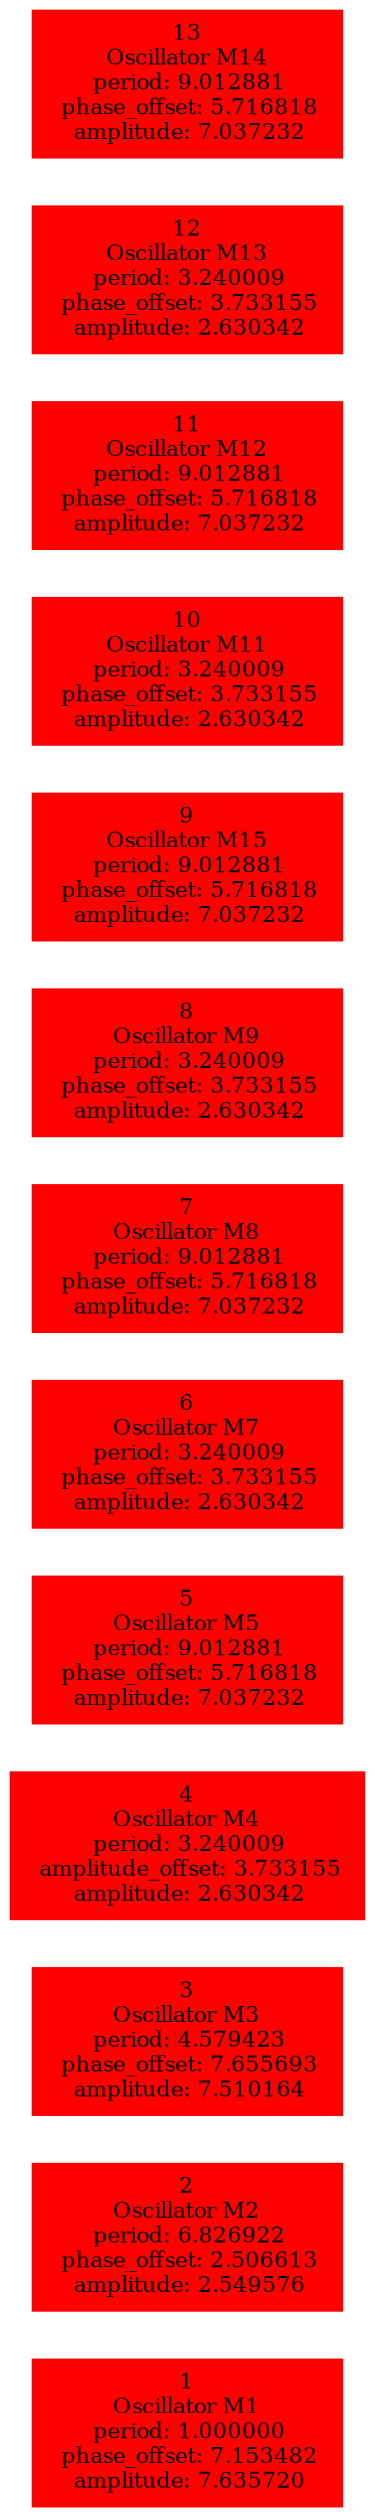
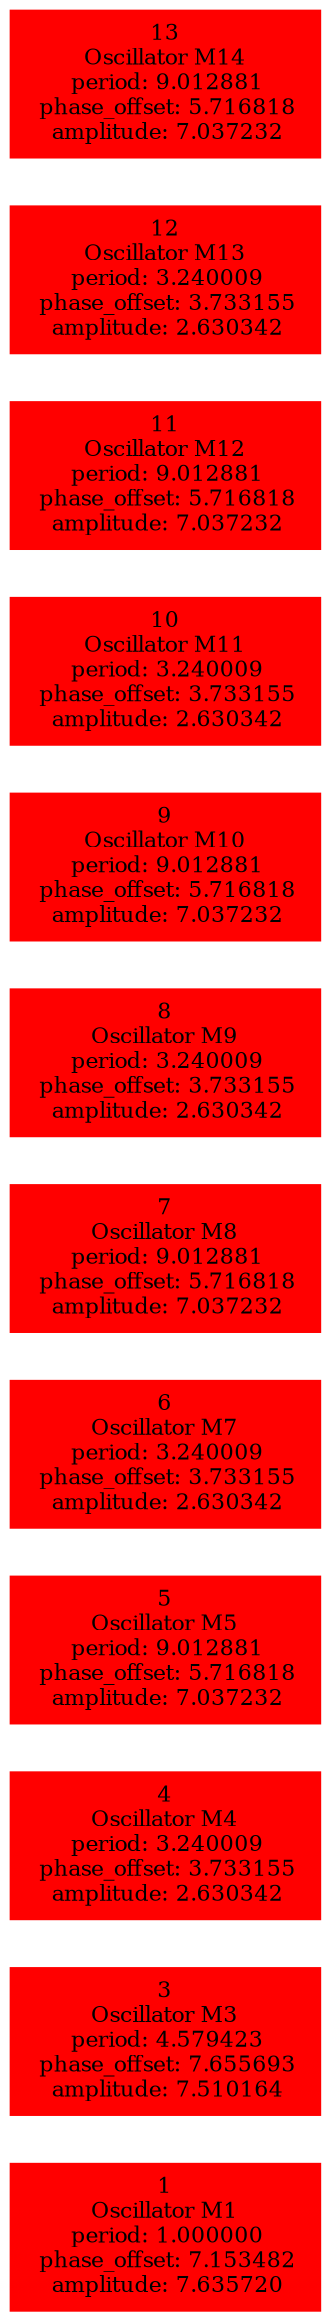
(187, 841) -> (165, 841)
(187, 1869) -> (165, 1869)
(187, 2237) -> none
